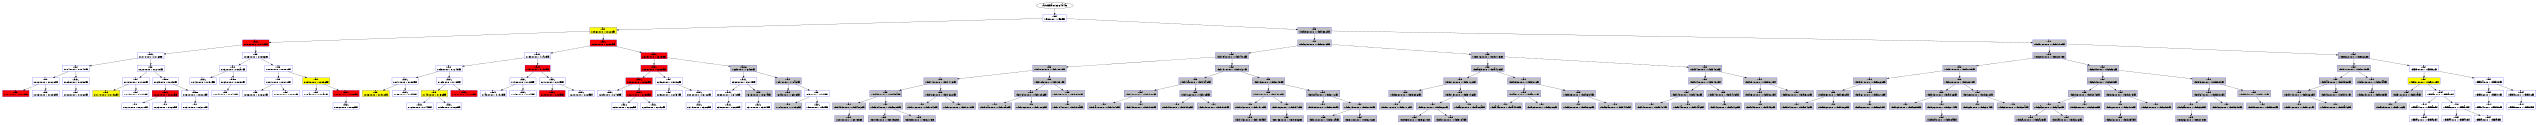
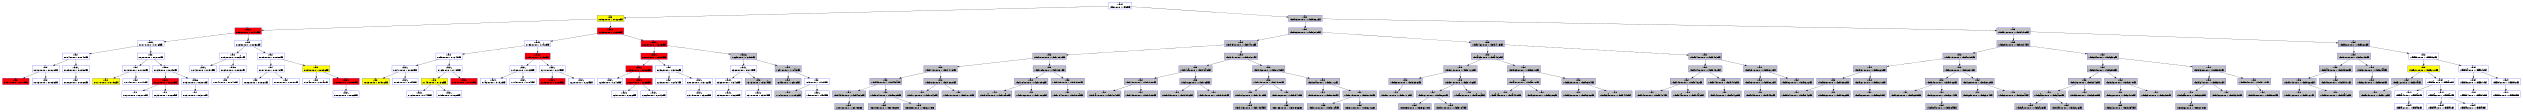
(1055, 6) -> none
